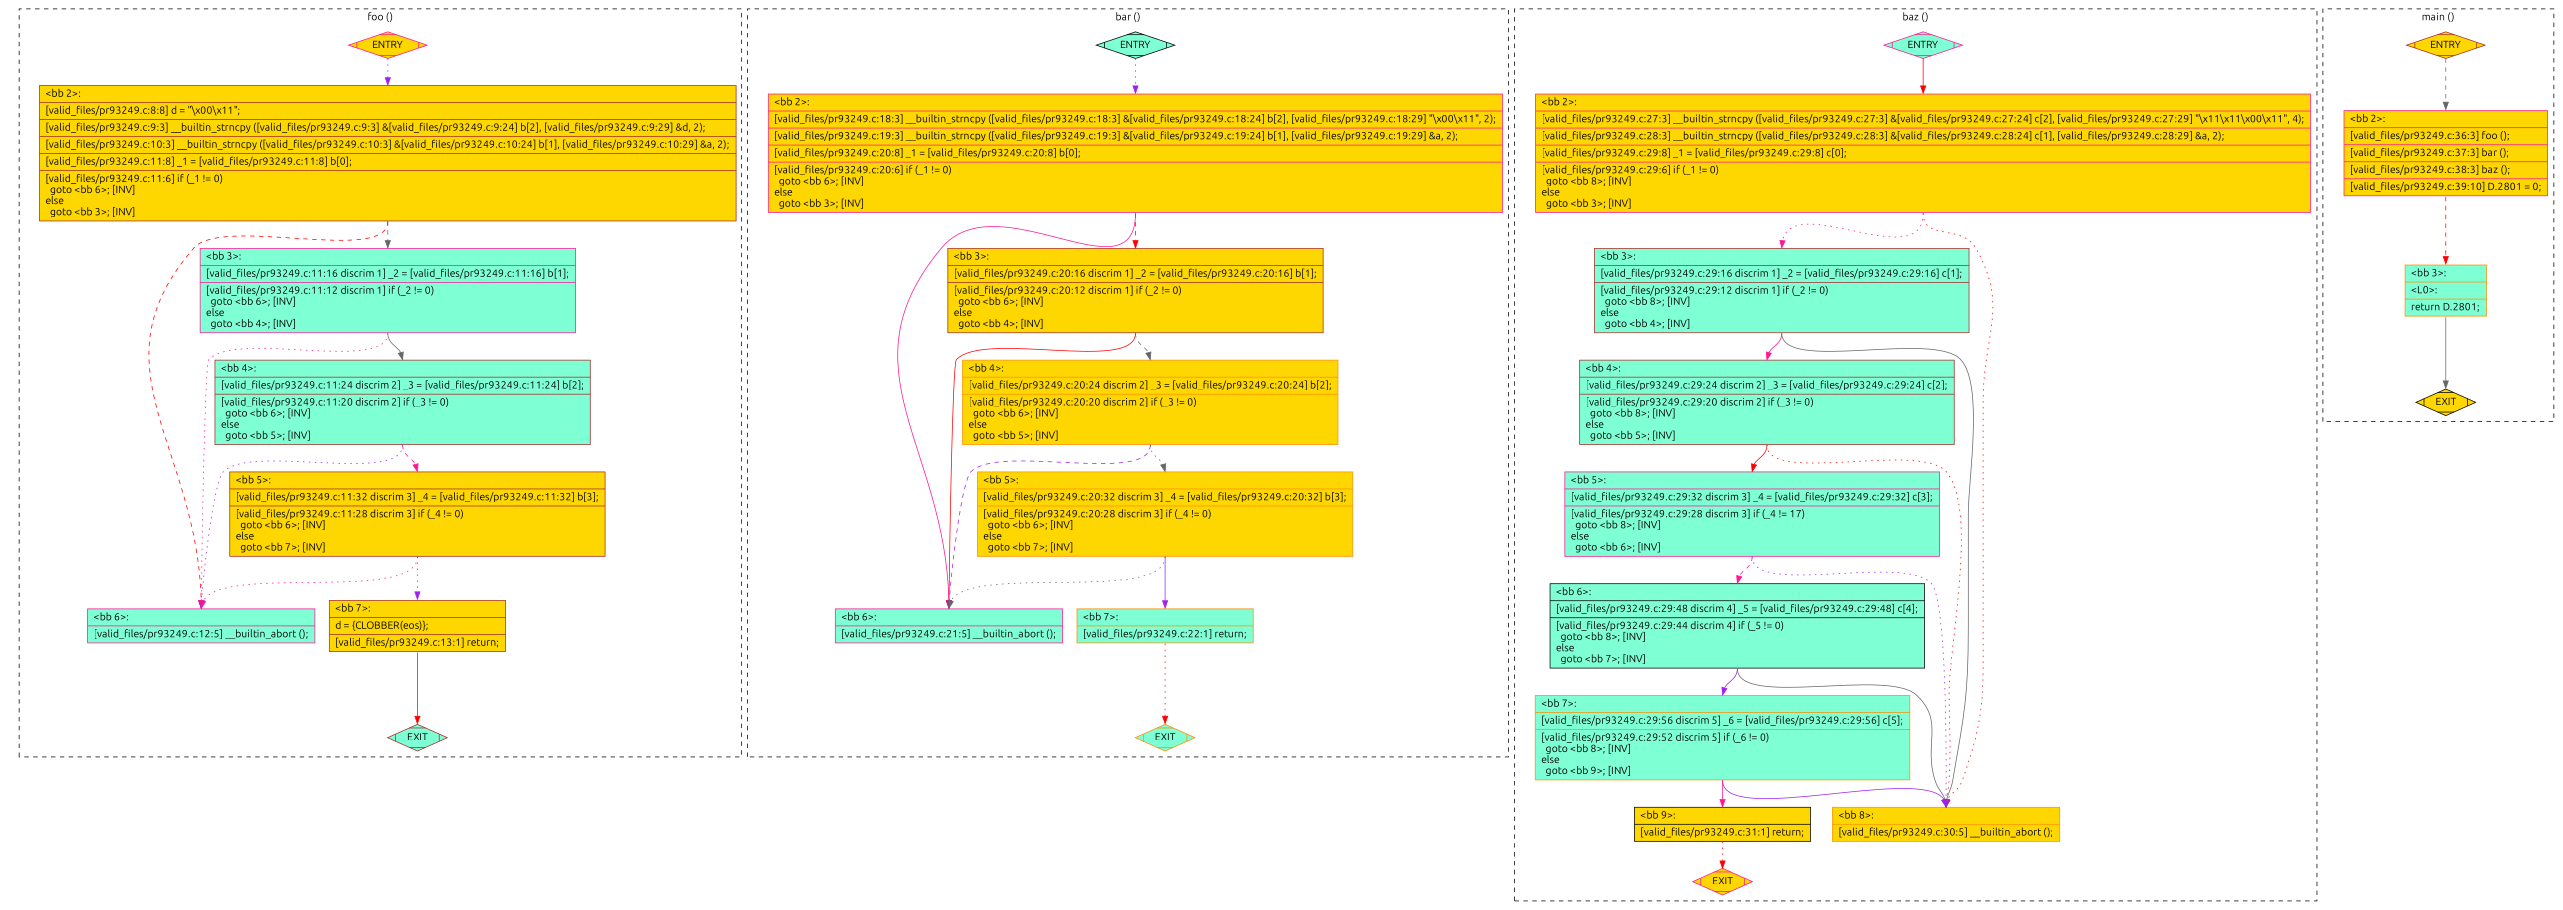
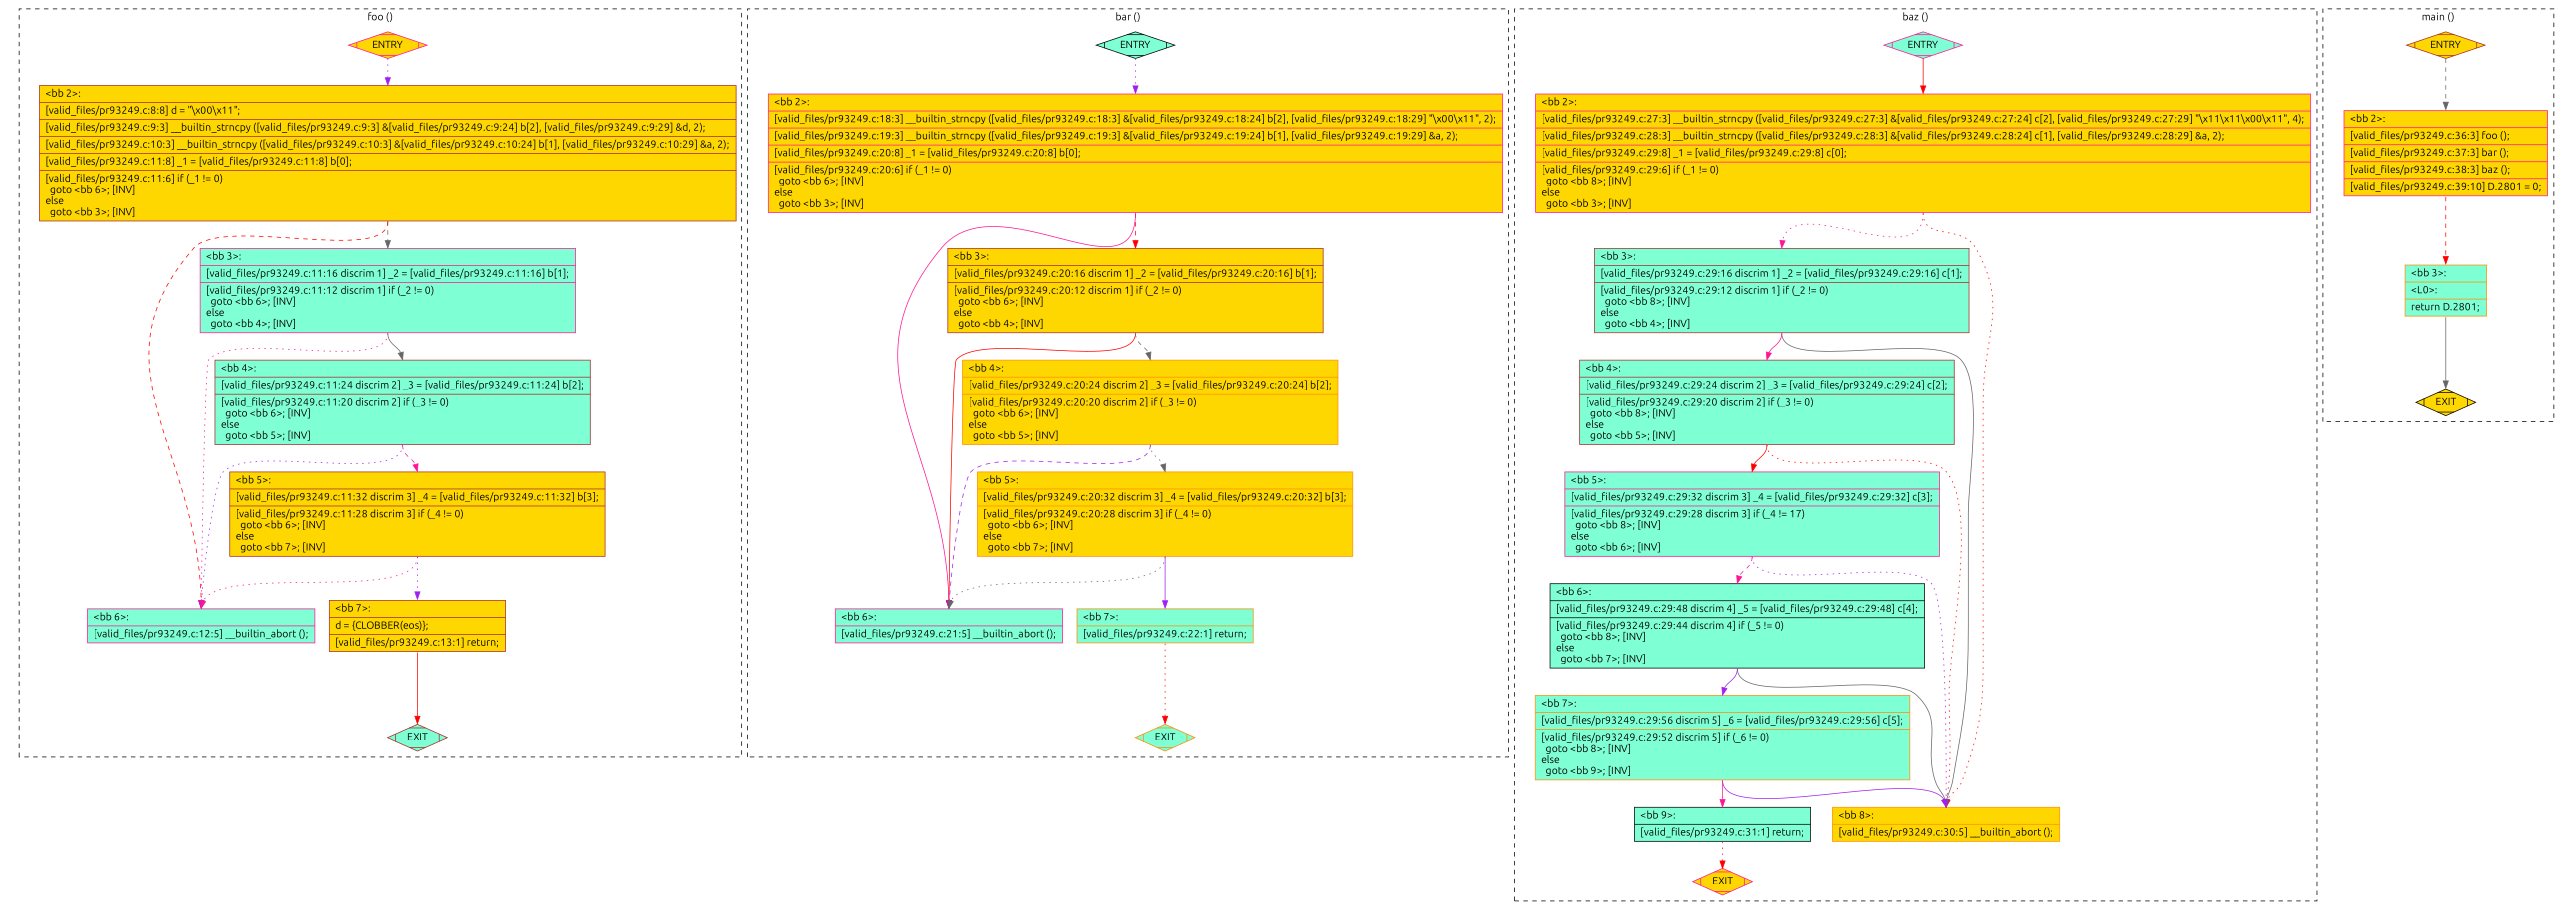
(1723, 824) -> (1723, 824)
